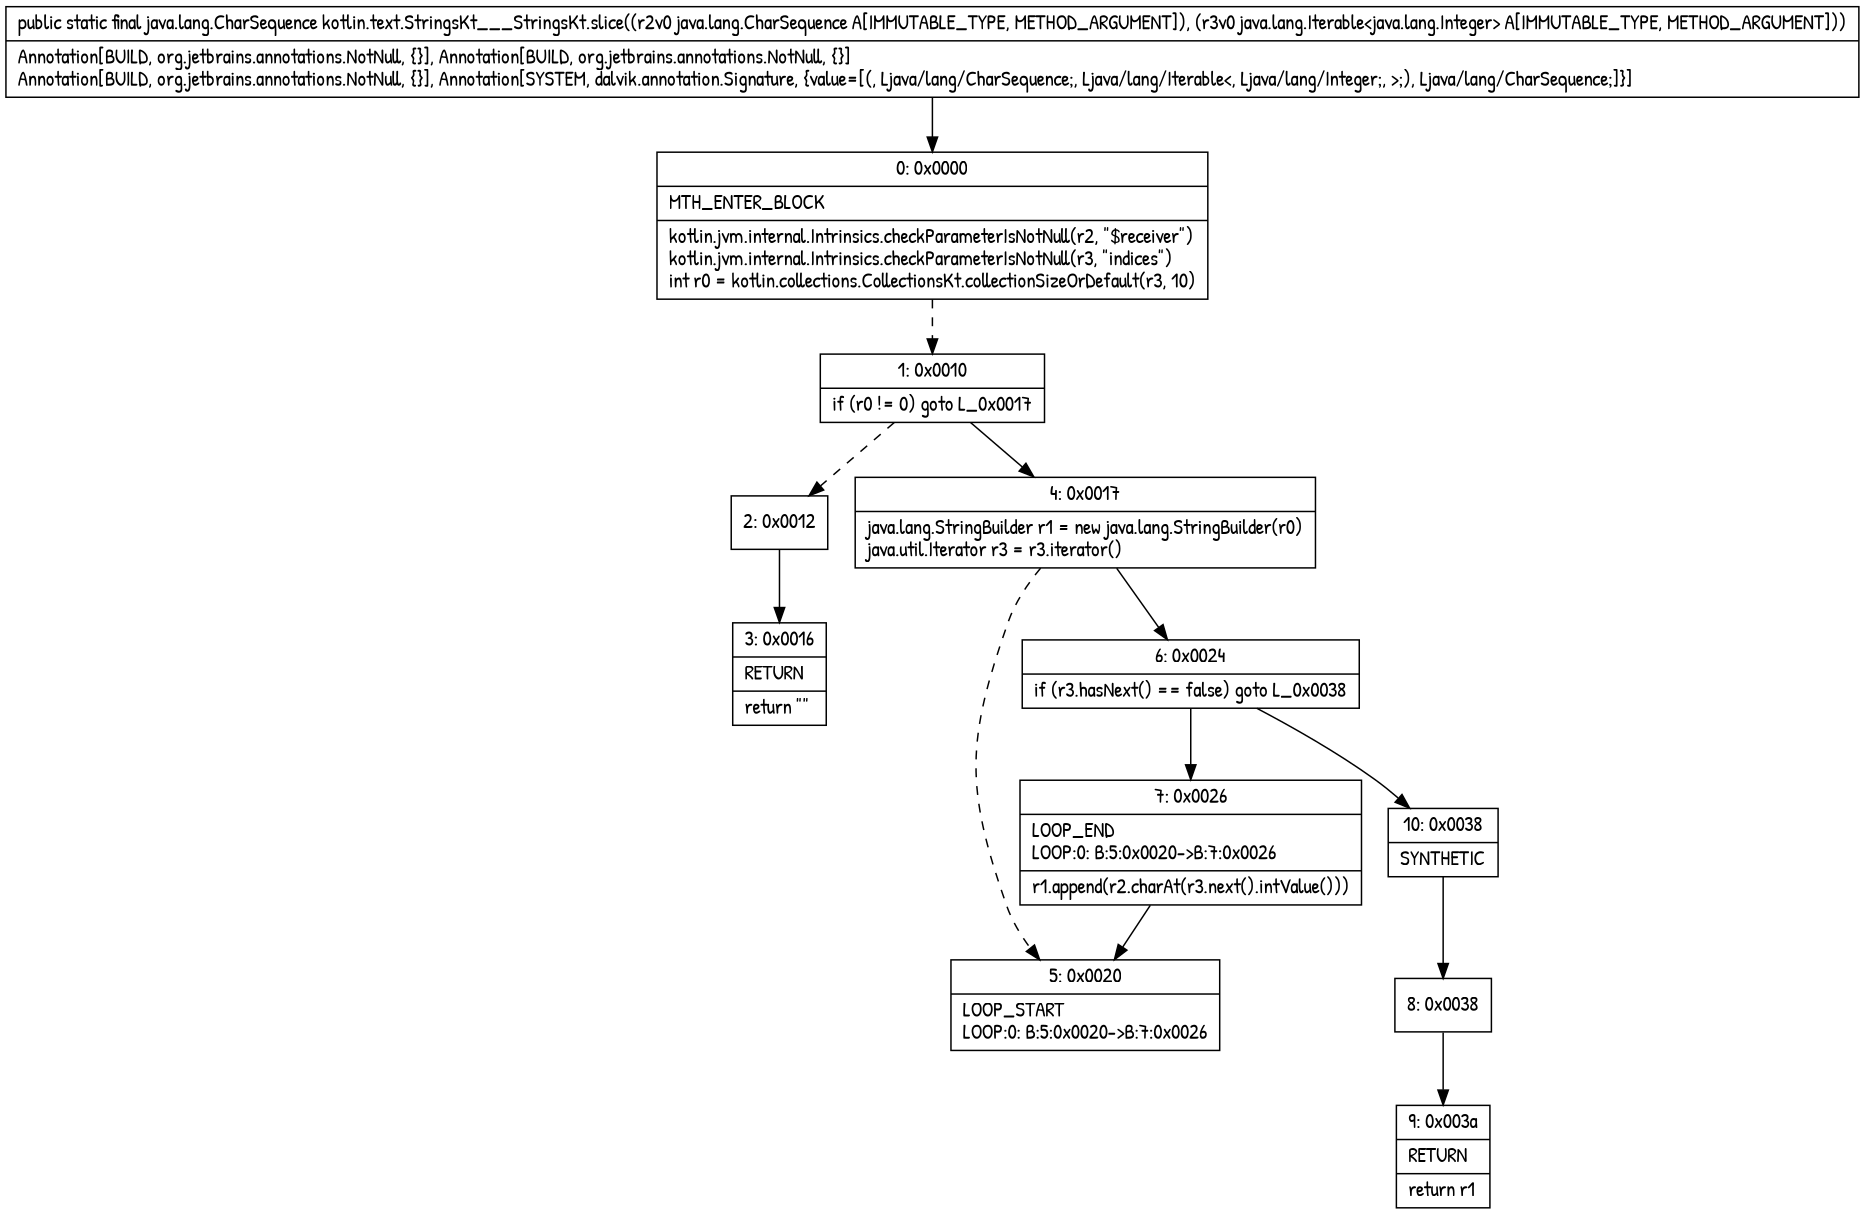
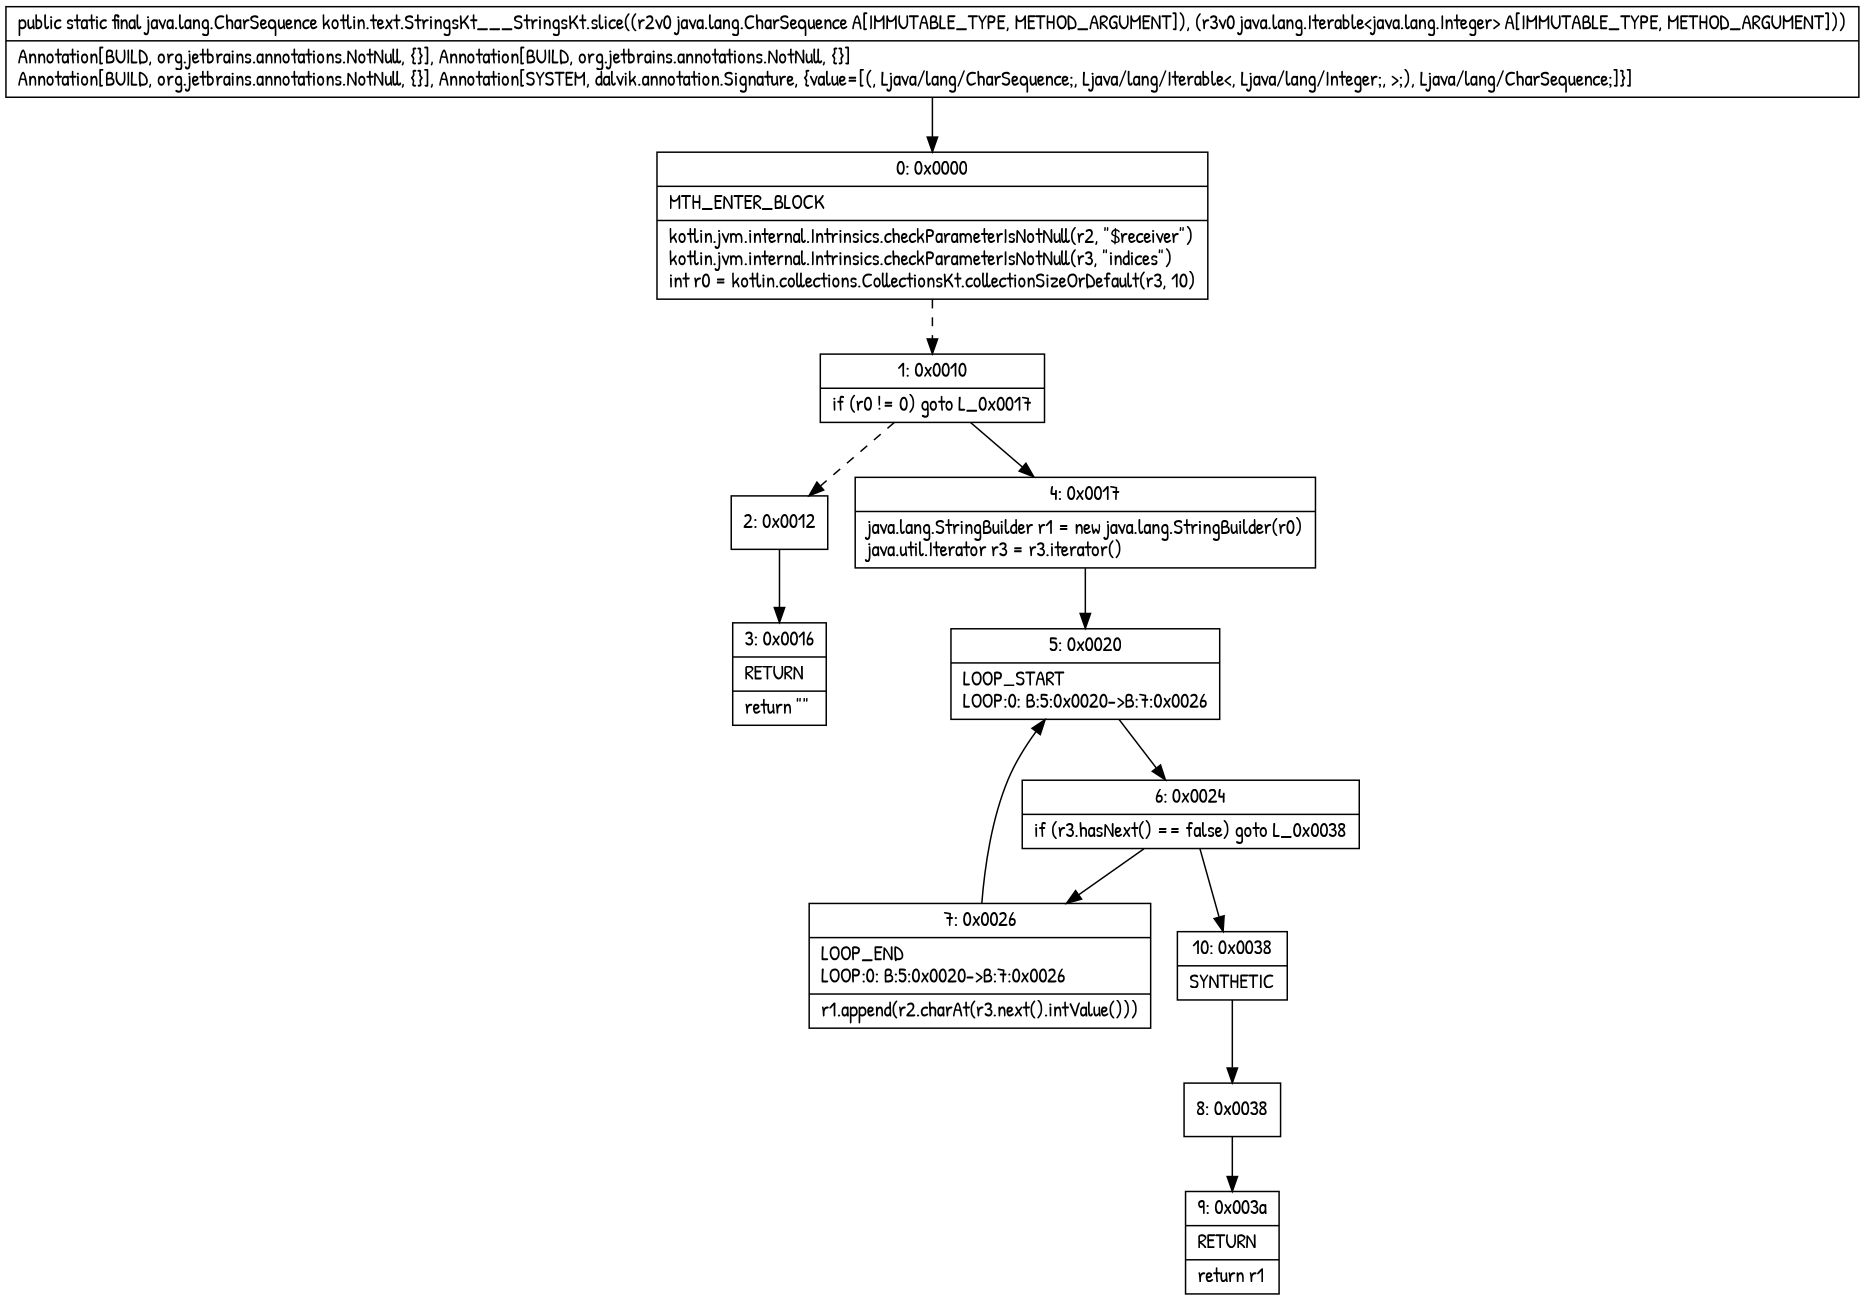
(1138, 598) -> (1138, 744)
(977, 756) -> (1085, 591)
